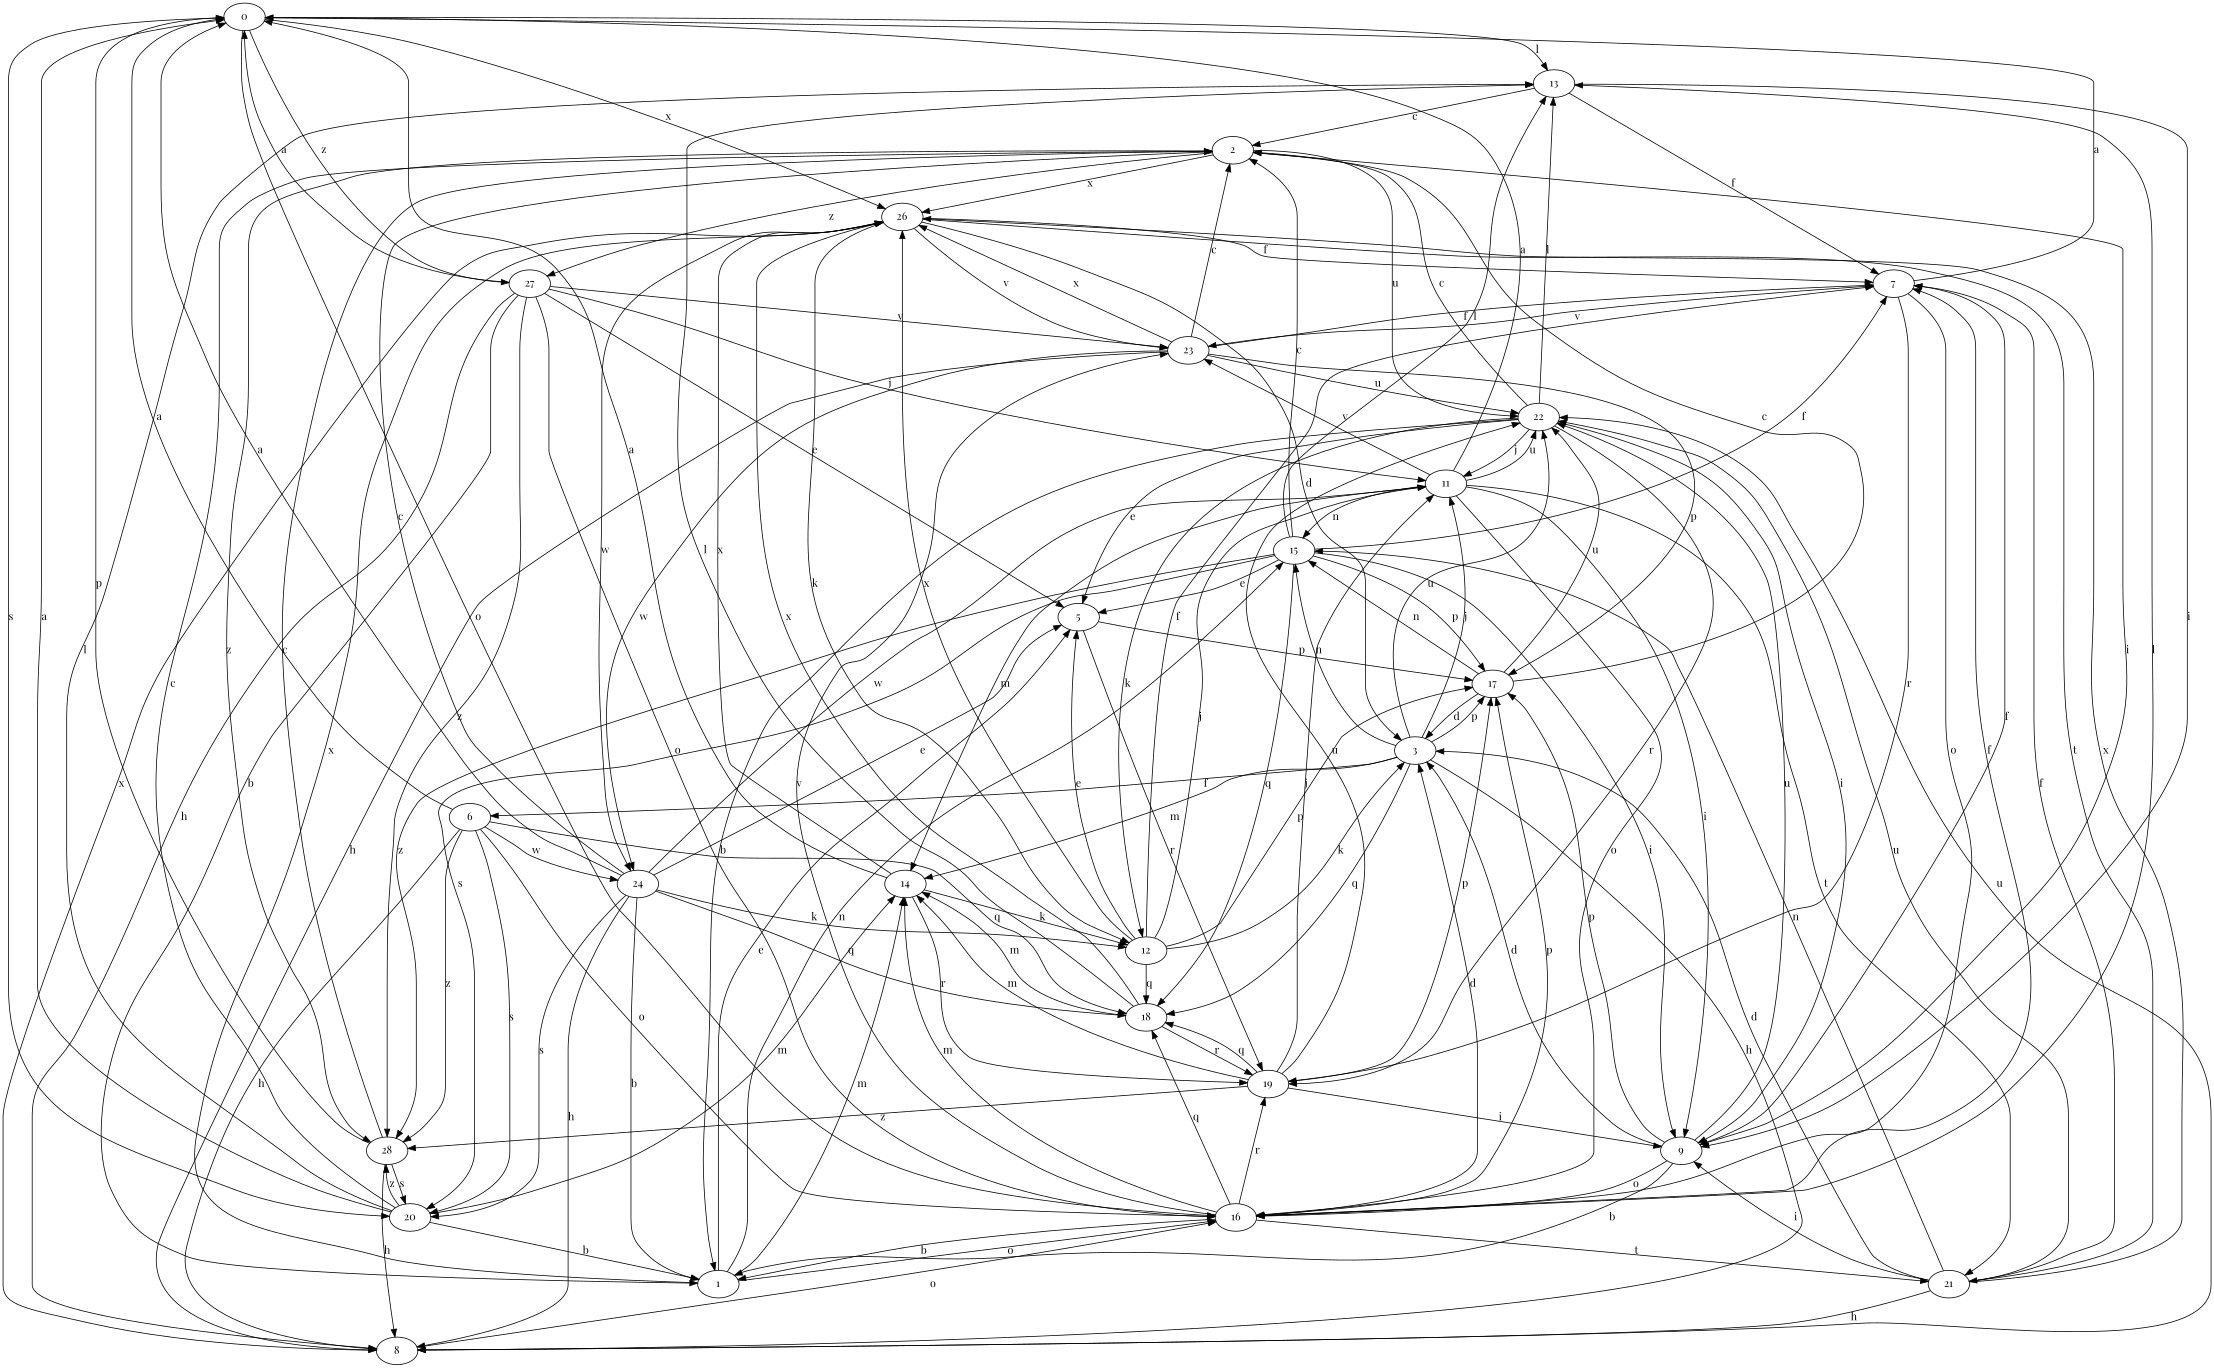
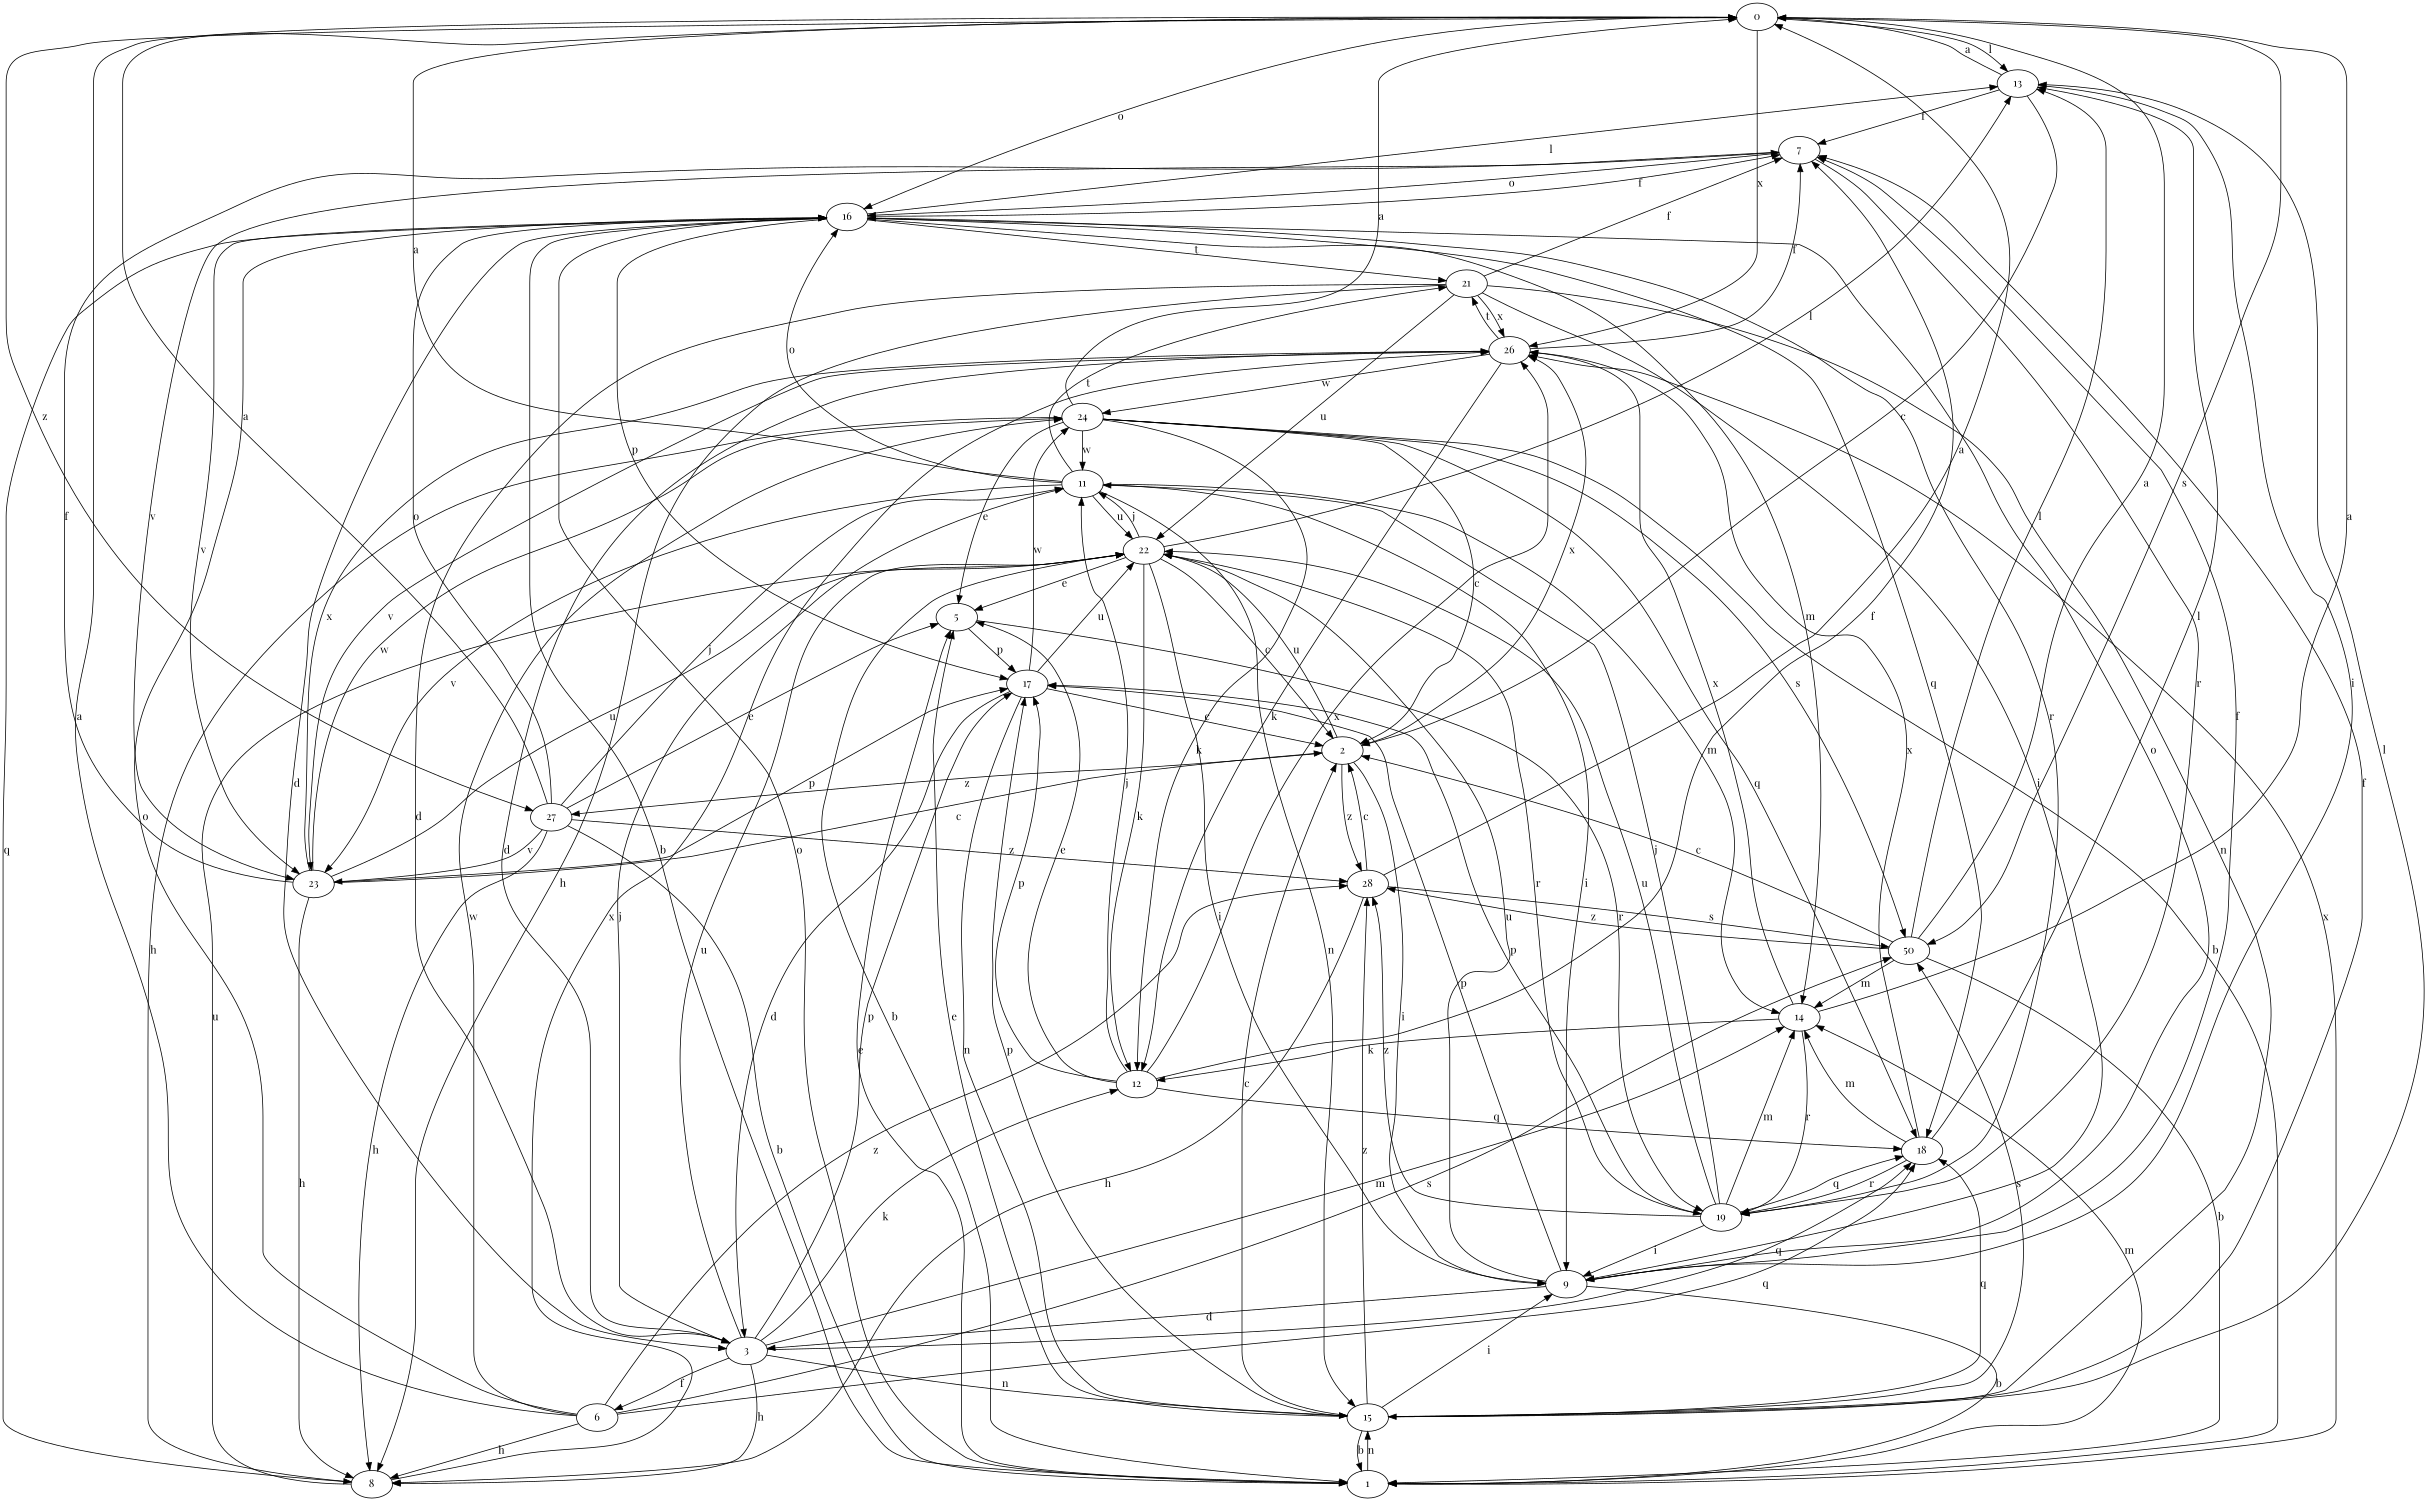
(1351, 35) -> (1925, 38)
none -> (1033, 547)
(99, 584) -> (1962, 450)
(1304, 889) -> (910, 1181)
(410, 1217) -> (1909, 951)
(933, 1284) -> (7, 851)
none -> (1358, 1447)
